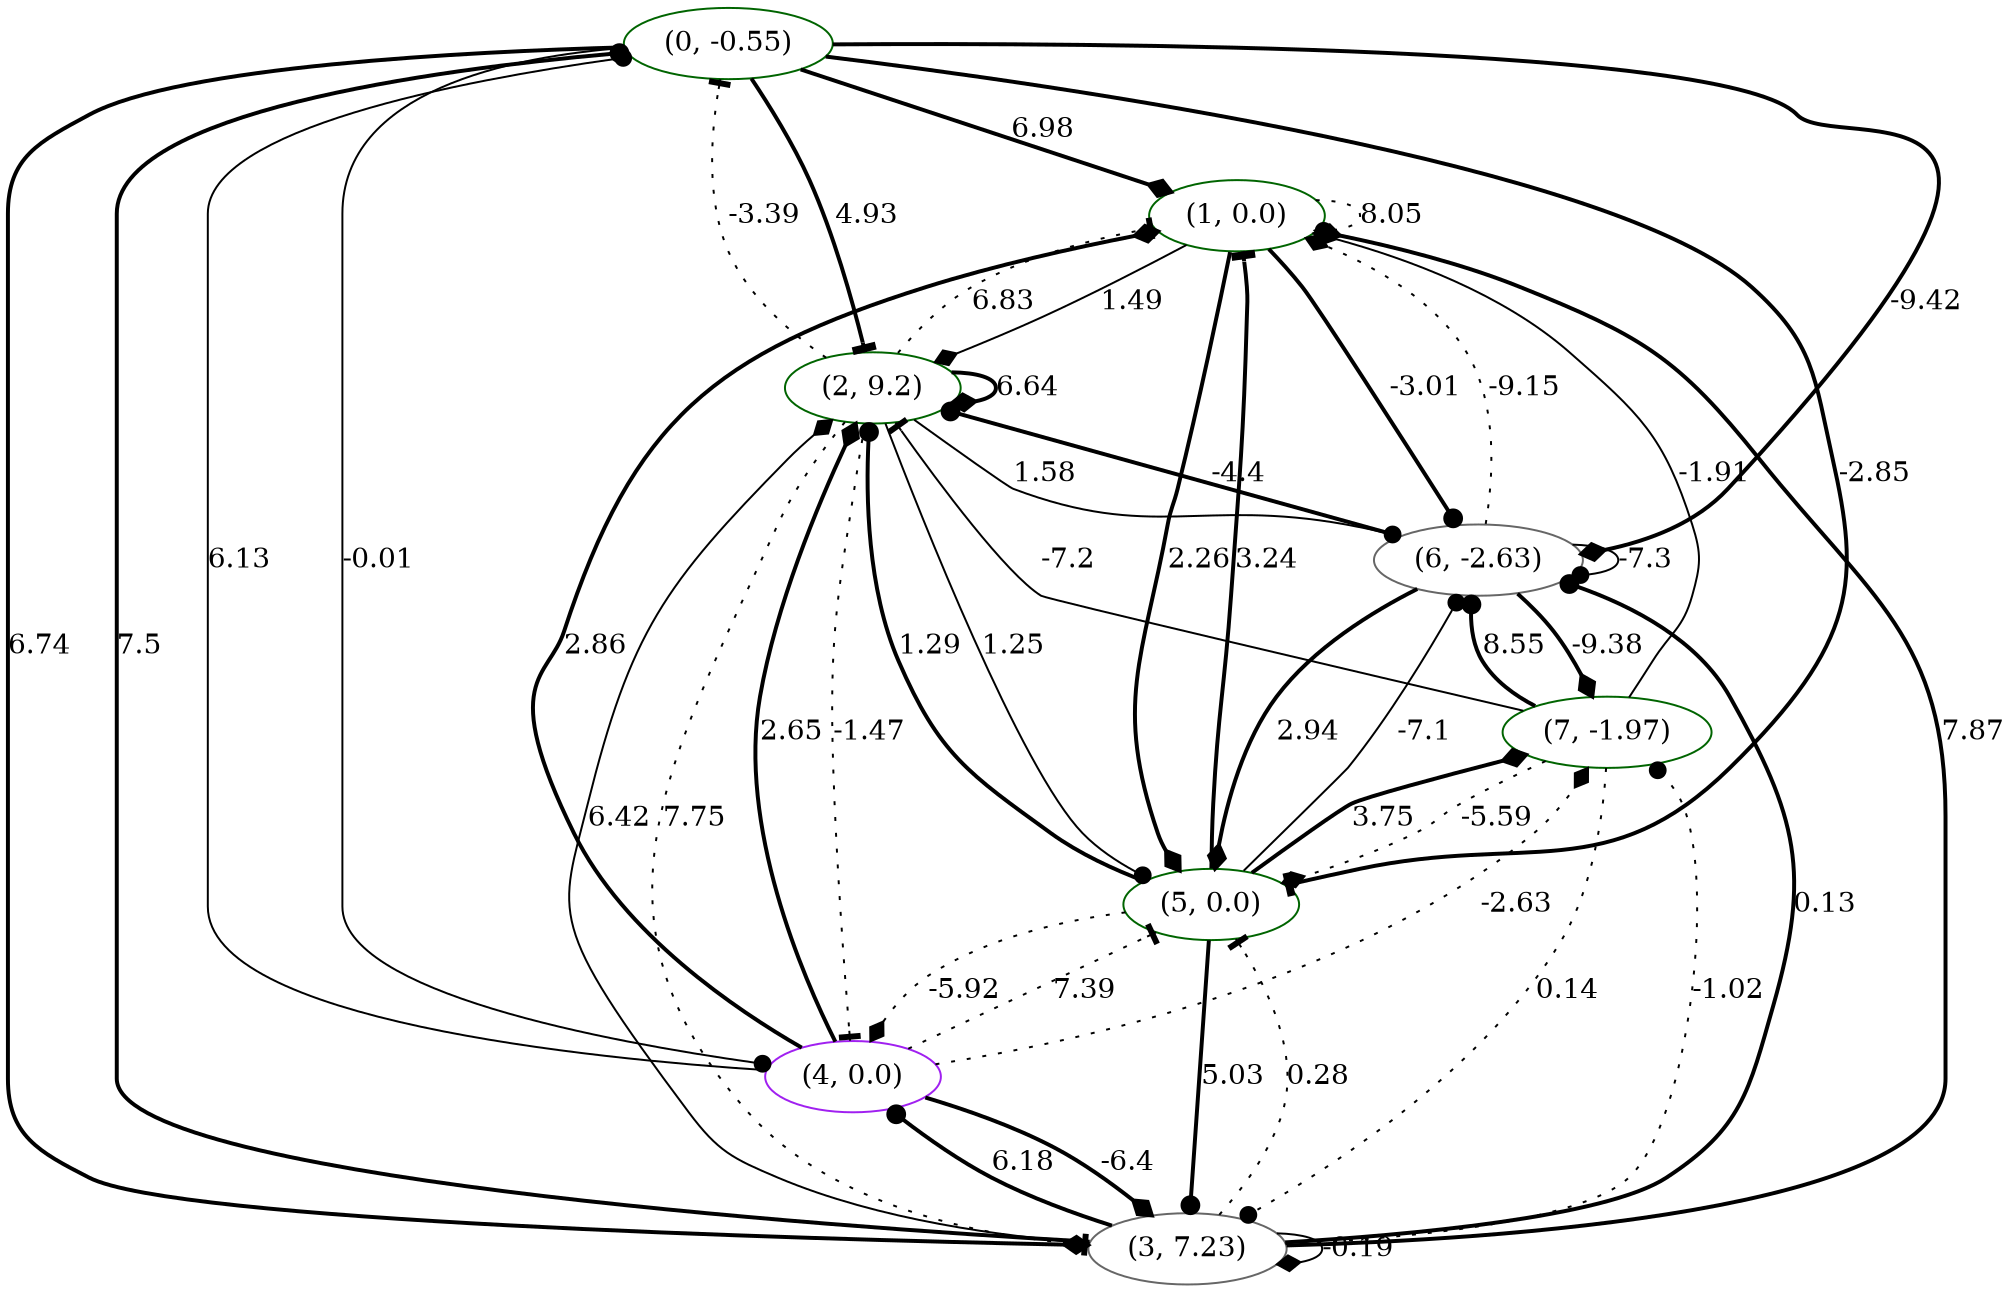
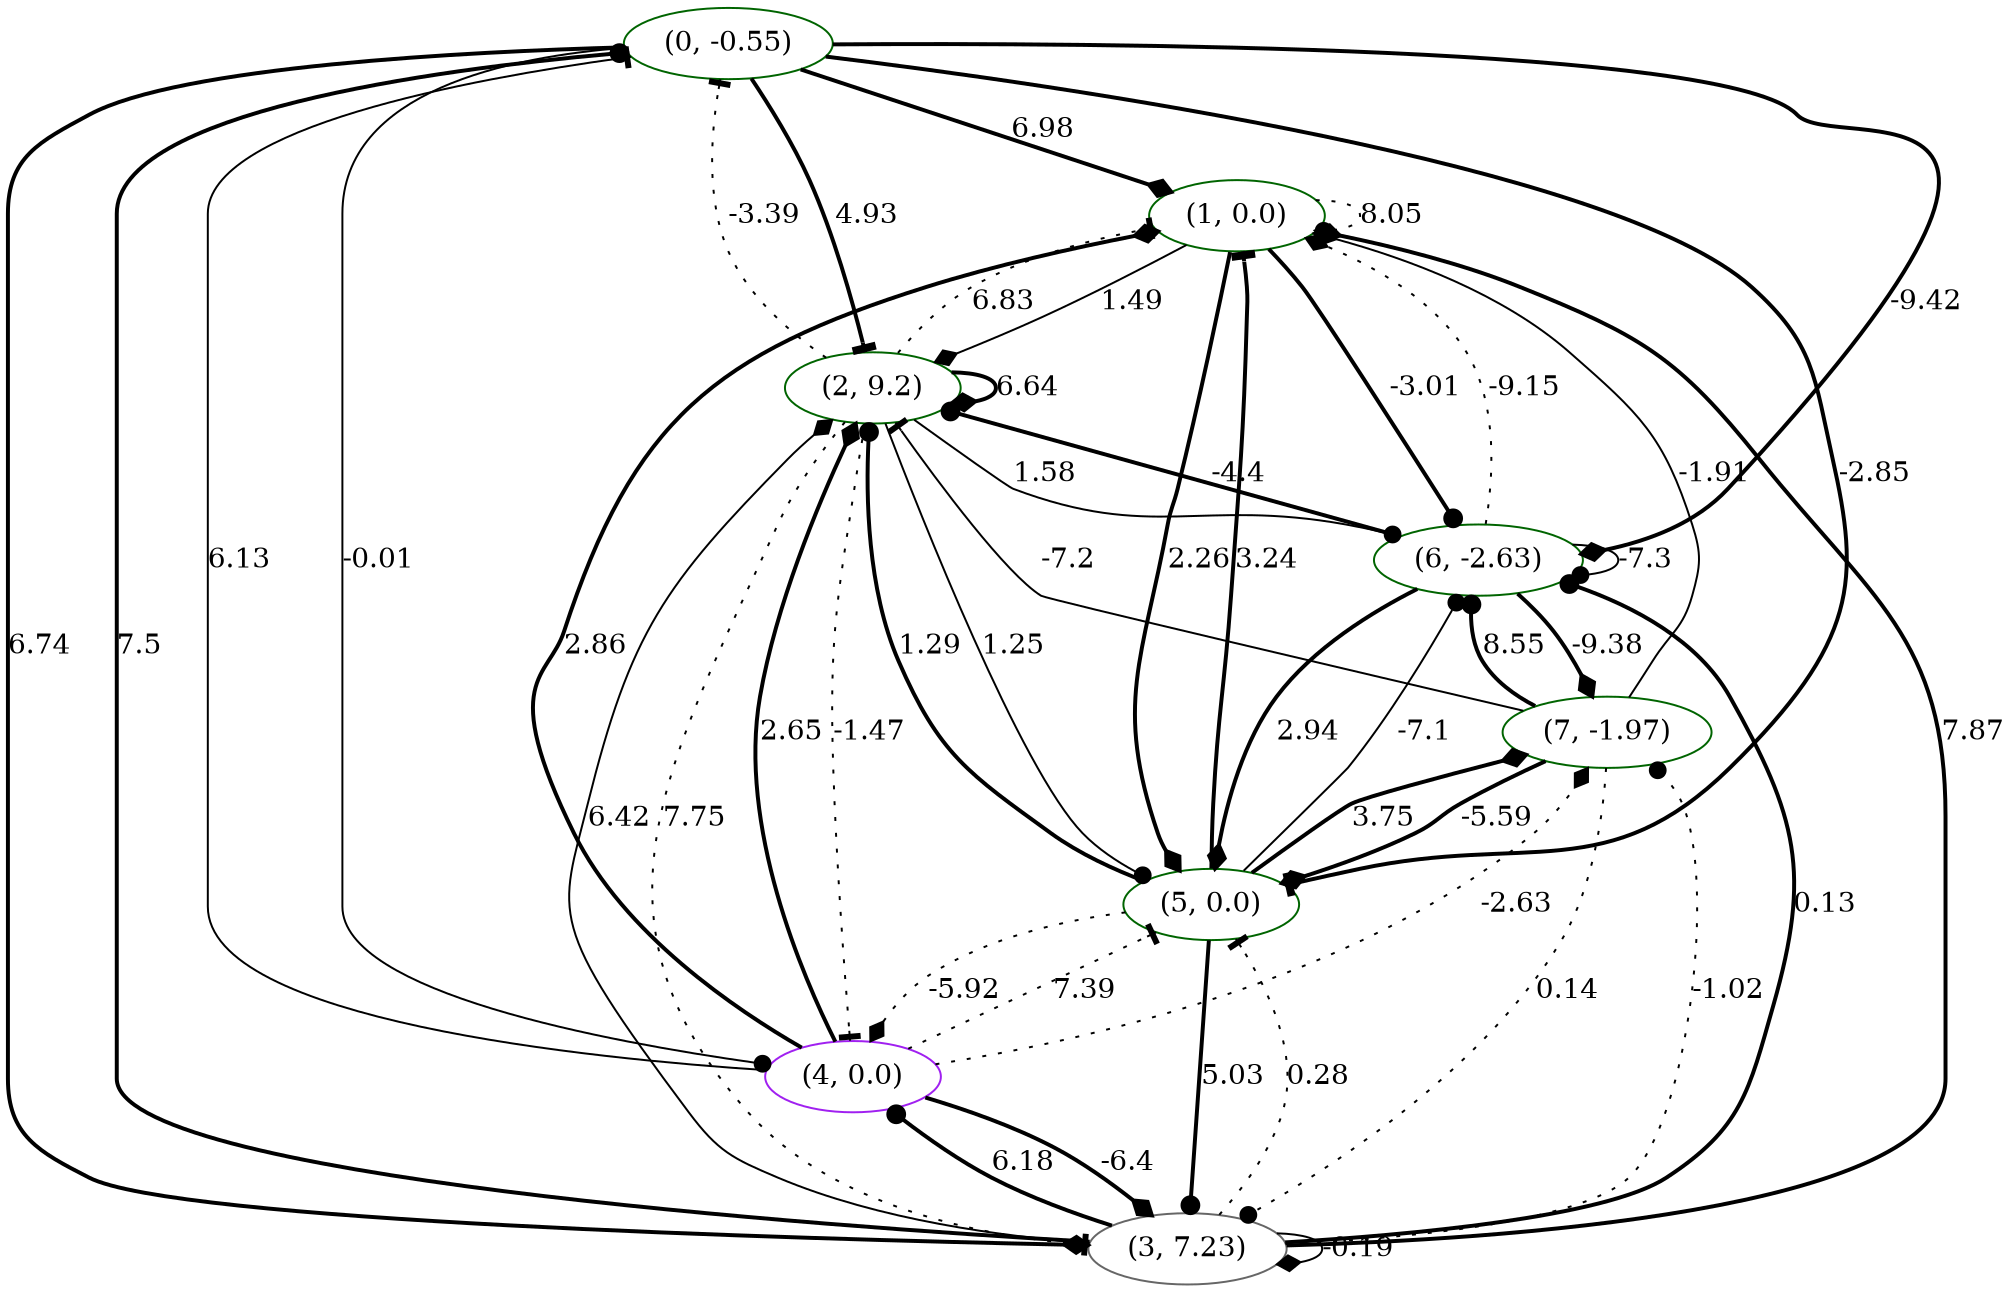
(1478, 560) -> (1478, 560)
(208, 637) -> (208, 634)
(1429, 826) -> (1429, 826)
